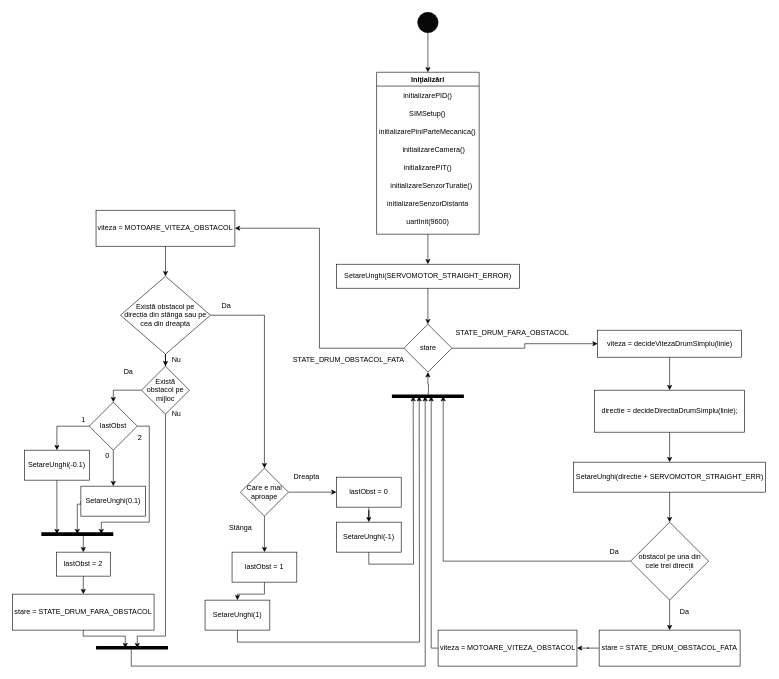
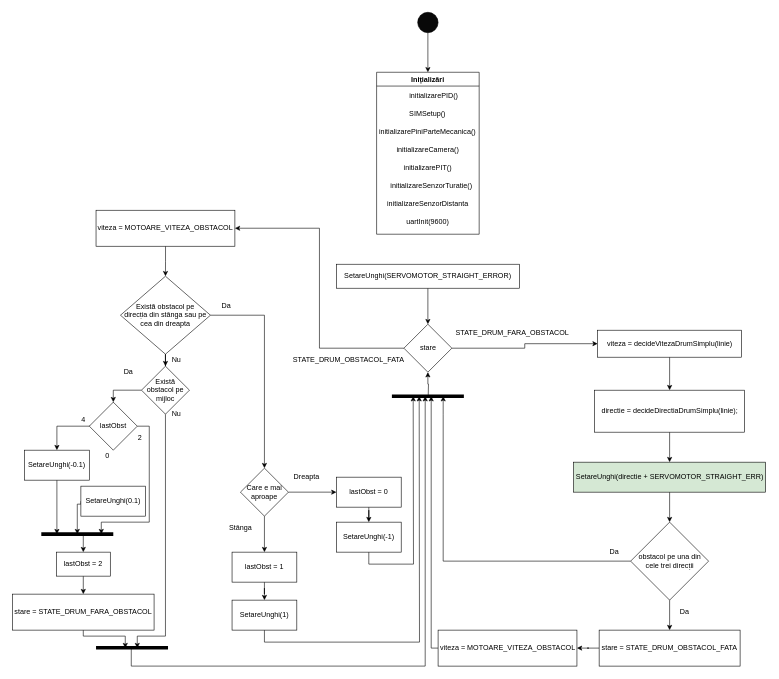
(428, 96) -> (434, 96)
(433, 150) -> (427, 150)
(428, 258) -> none
(83, 420) -> (83, 420)
(670, 477) -> (670, 477)
(113, 480) -> none
(237, 615) -> (264, 615)
